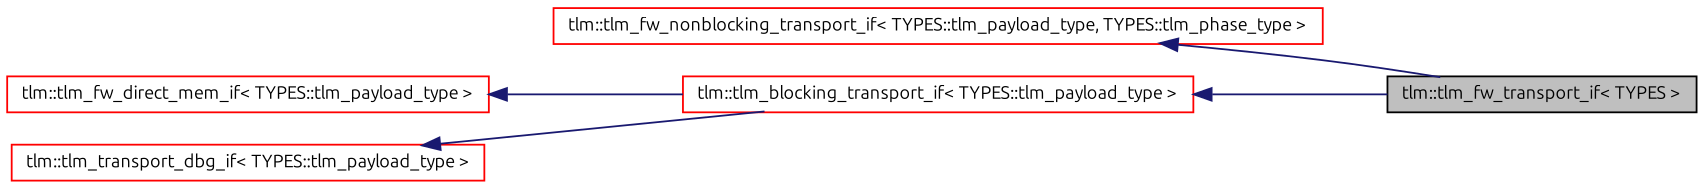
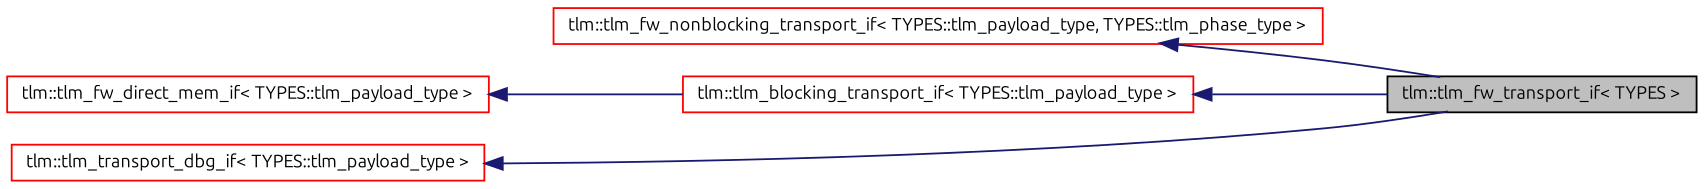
(602, 128) -> (976, 152)
